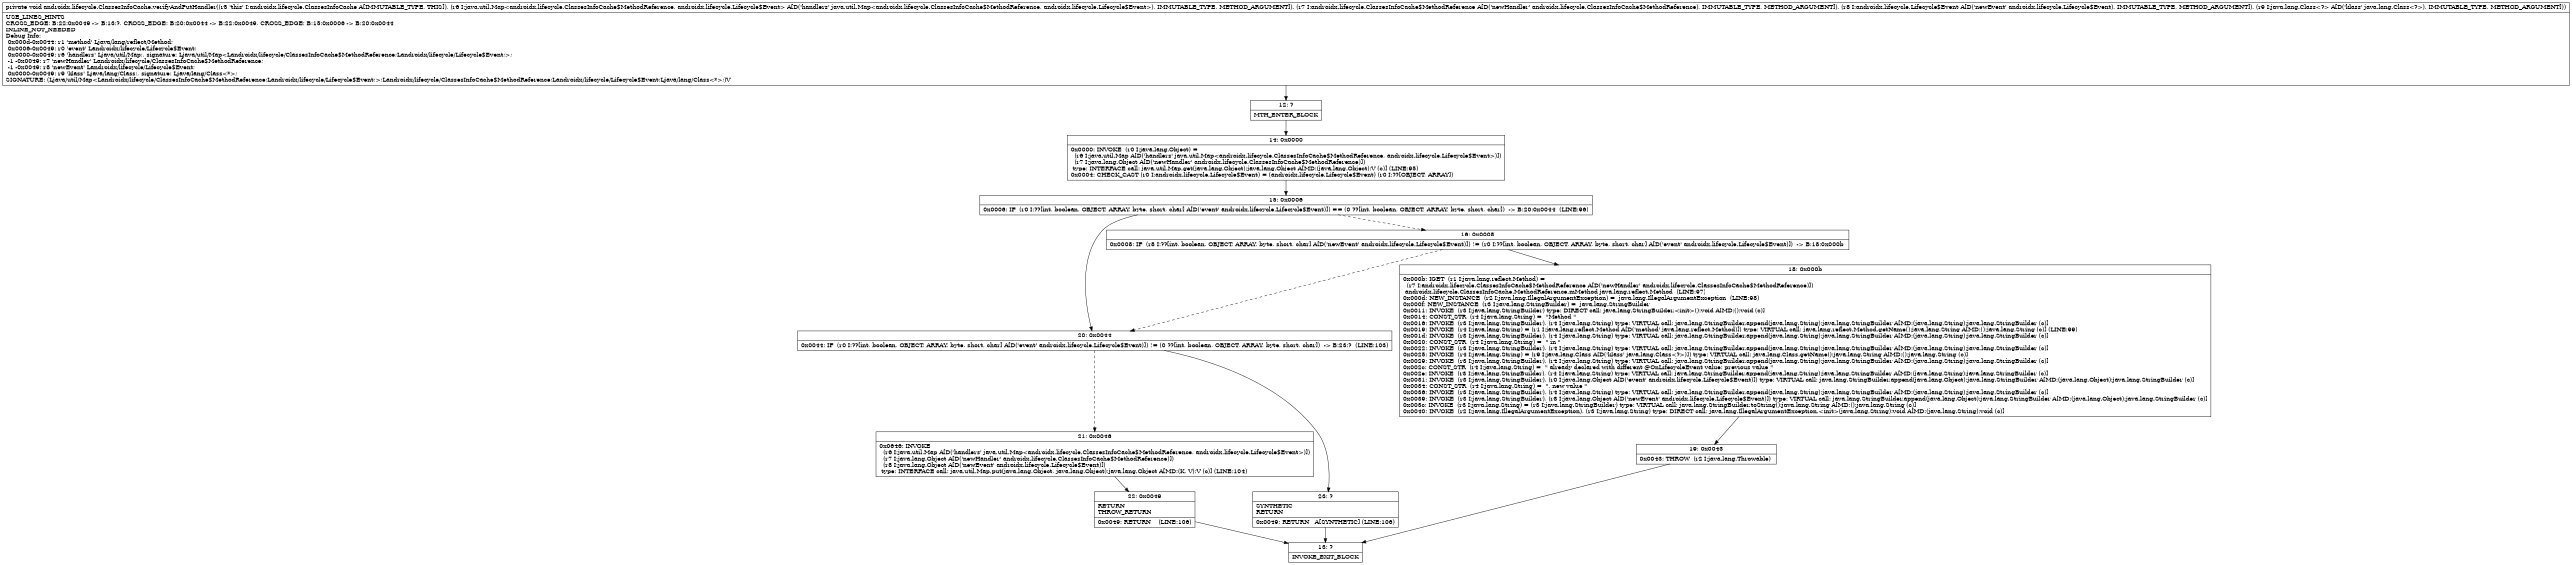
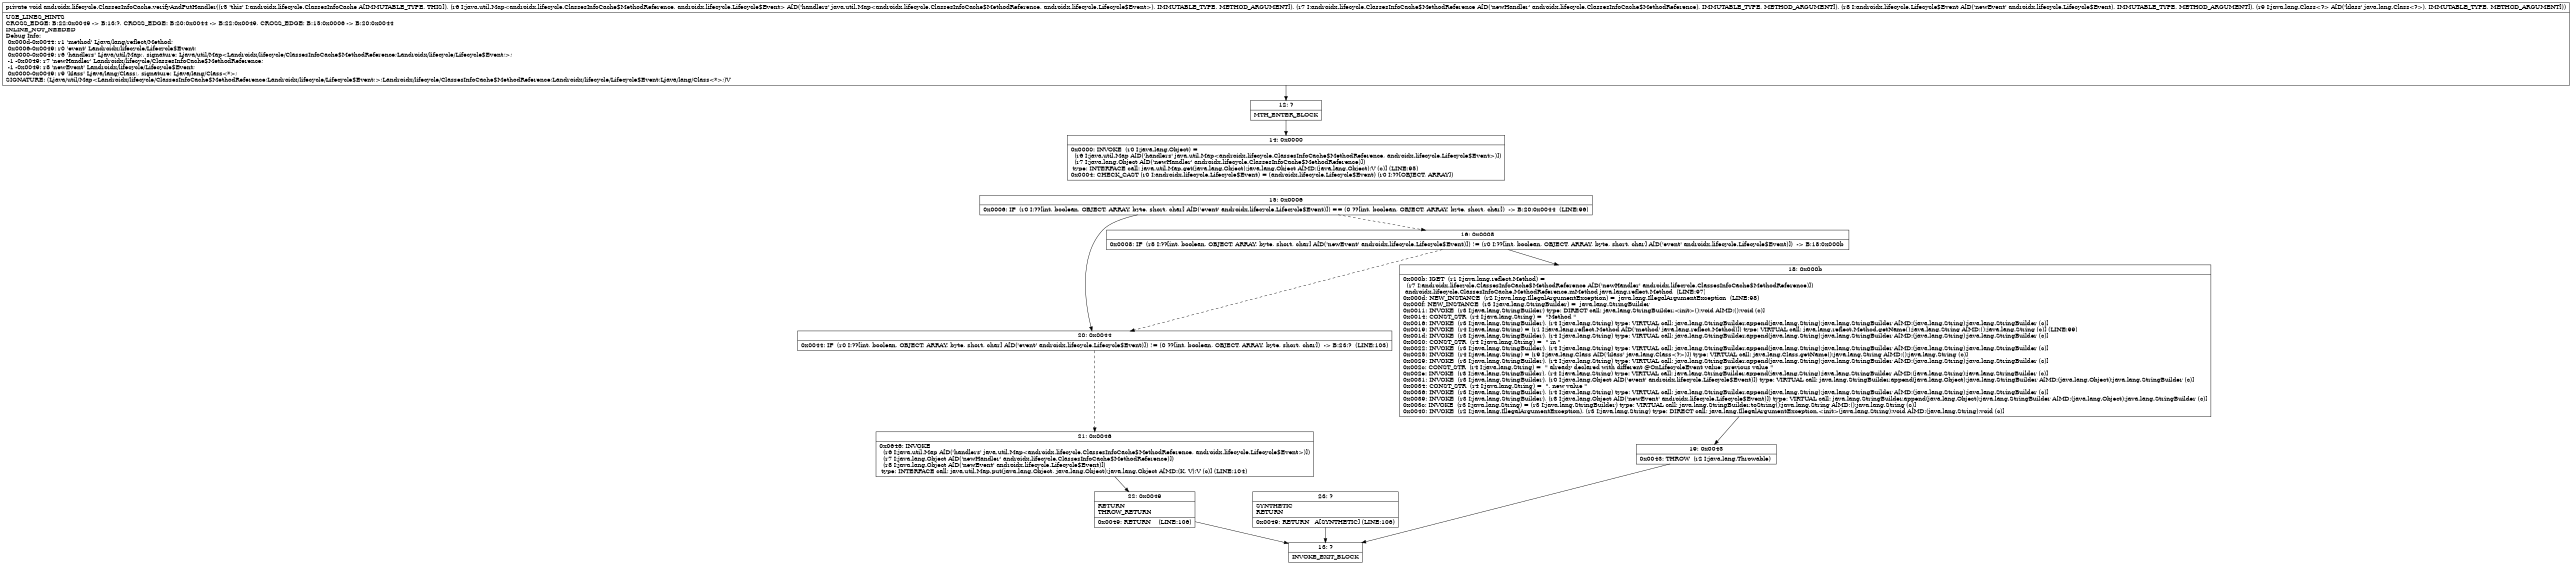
(1286, 186) -> none
(1273, 392) -> none
